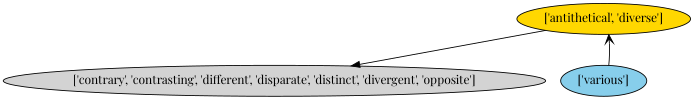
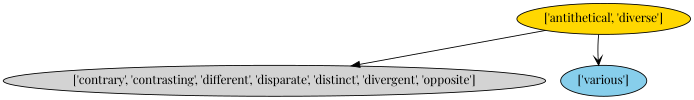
(609, 54) -> (598, 46)
